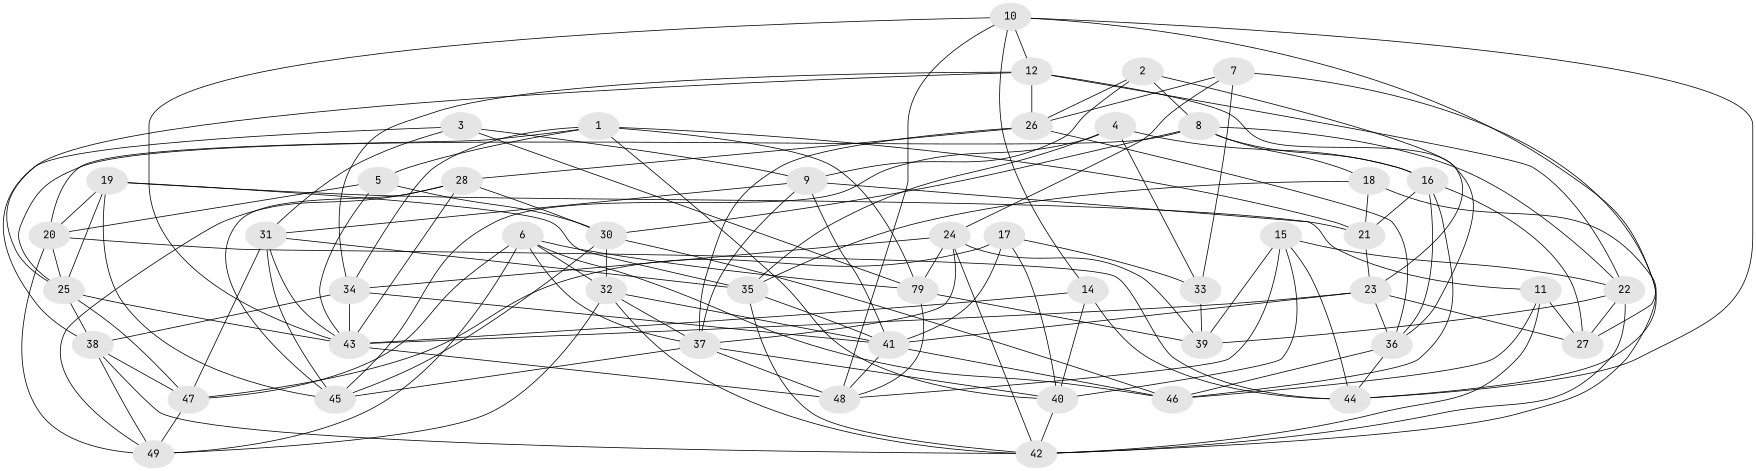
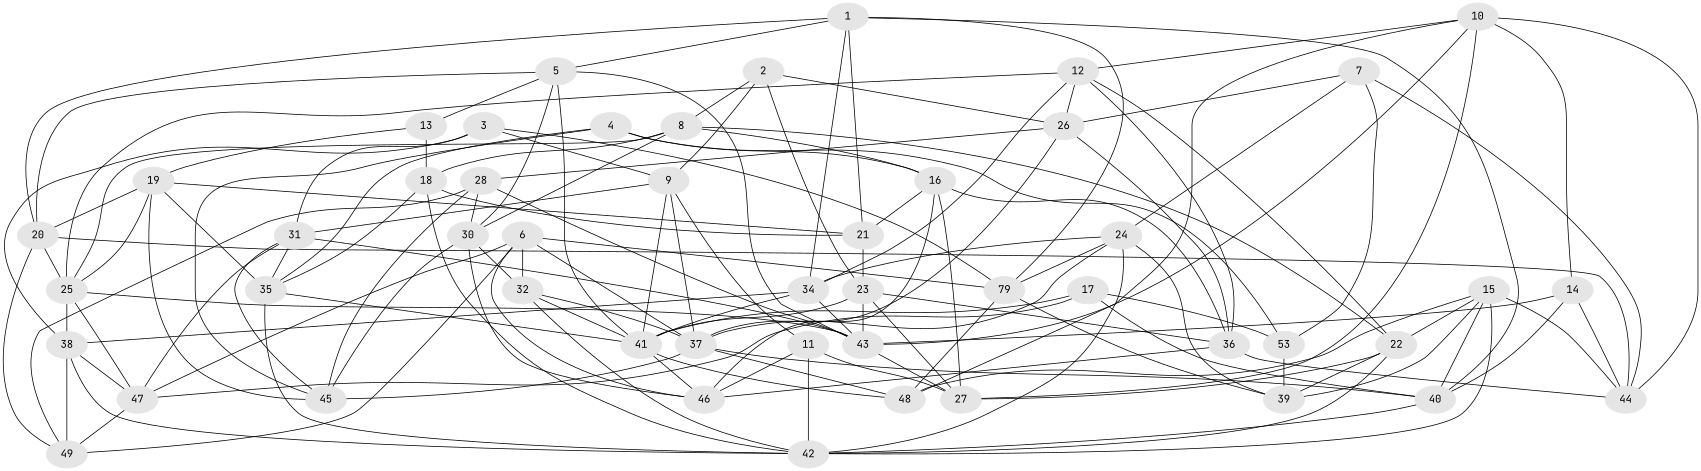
none -> (426, 126)
none -> (564, 228)
(1200, 290) -> (1284, 345)
(594, 372) -> (895, 363)
(411, 432) -> none
none -> (1206, 448)
